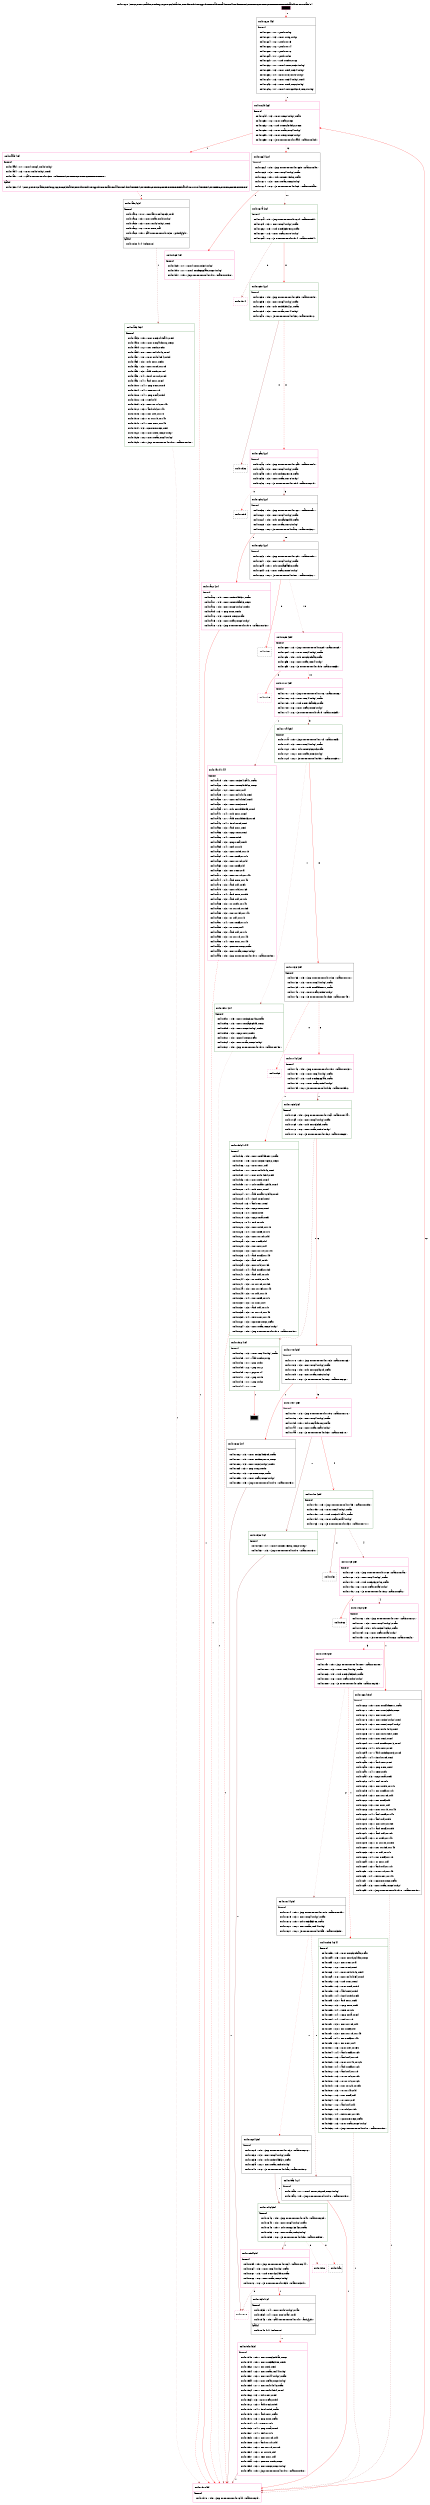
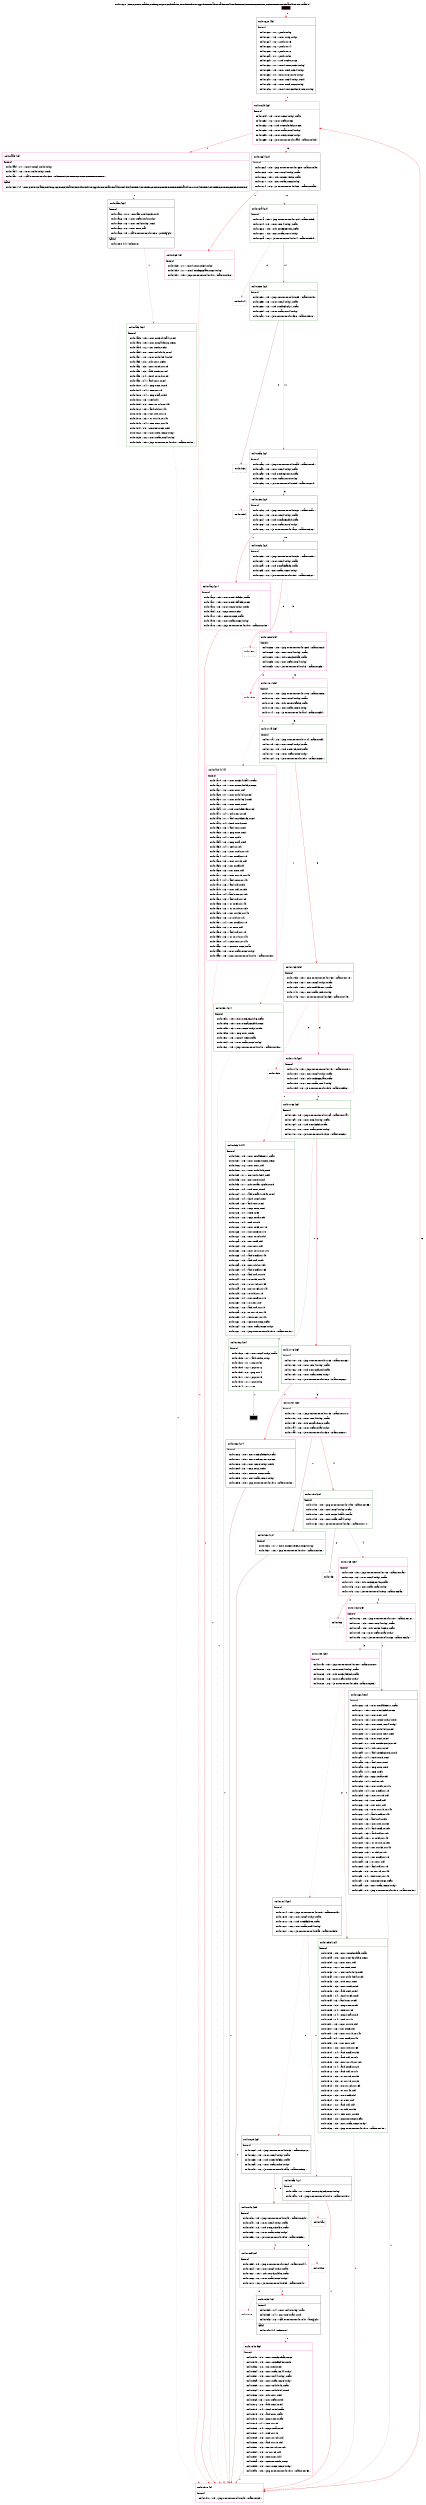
(236, 1927) -> (237, 2012)
(329, 2251) -> (289, 2202)
